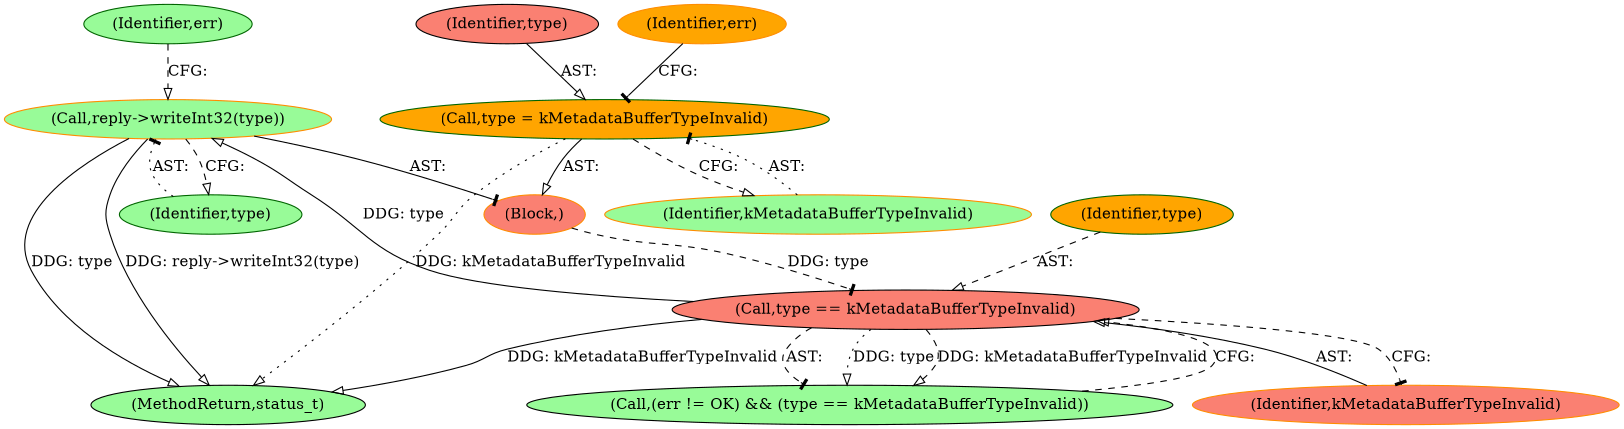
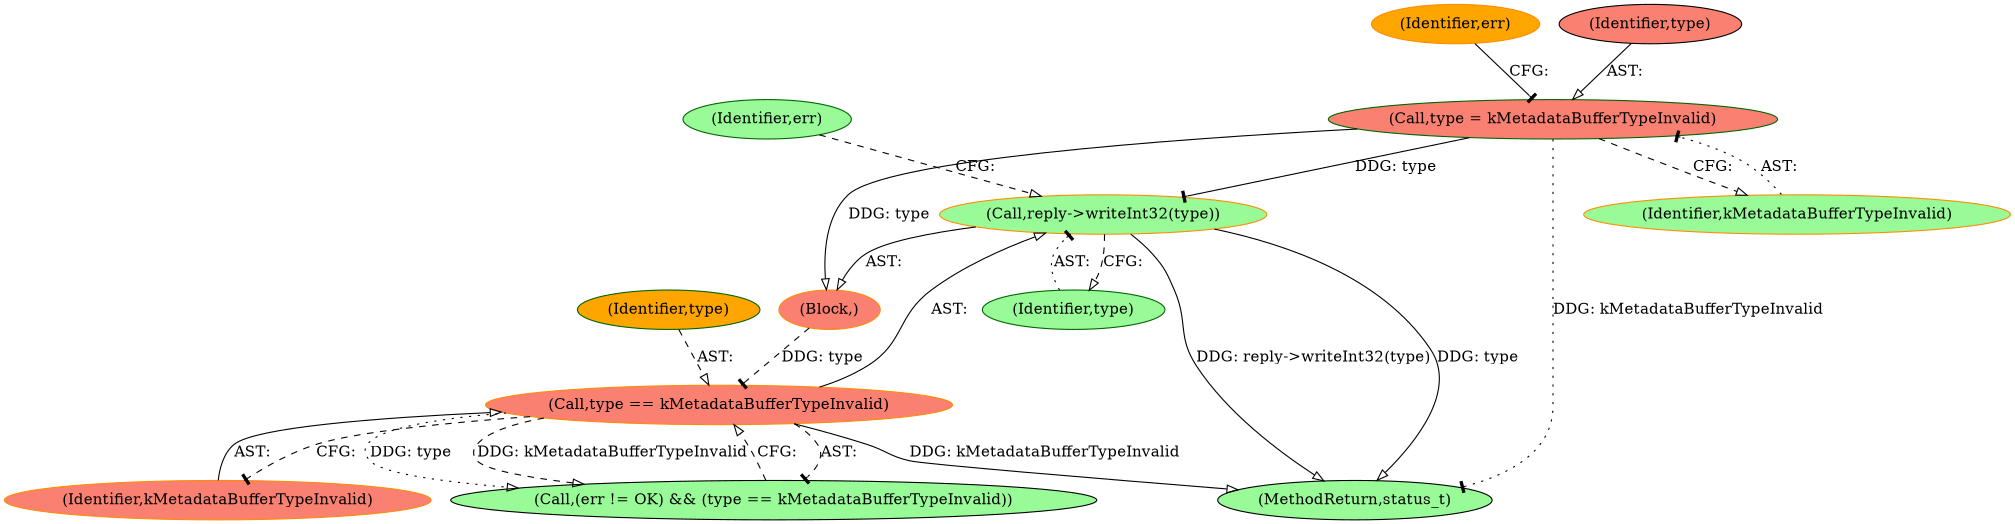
(605, 119) -> (1553, 119)
(374, 163) -> (902, 240)
(584, 167) -> (889, 215)
none -> (1328, 167)
(404, 215) -> (952, 310)
(414, 257) -> (1553, 337)
(906, 310) -> (719, 405)
